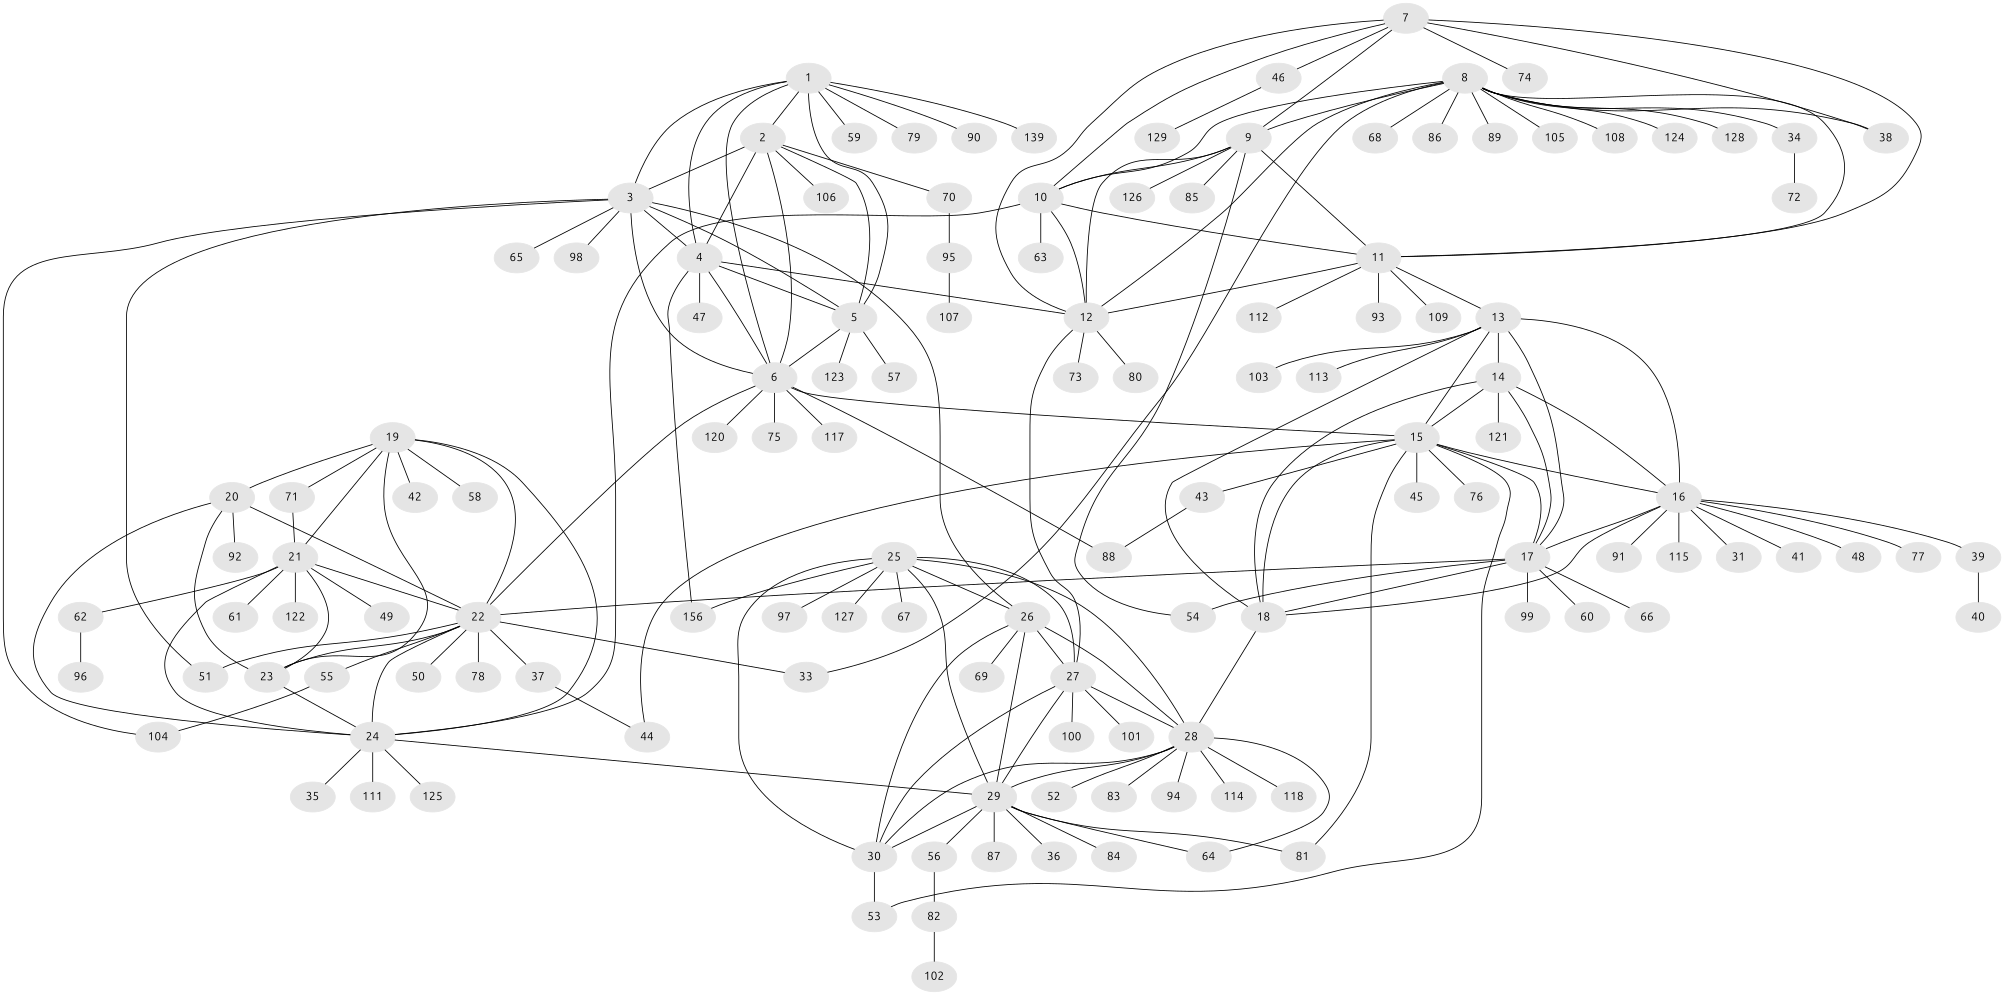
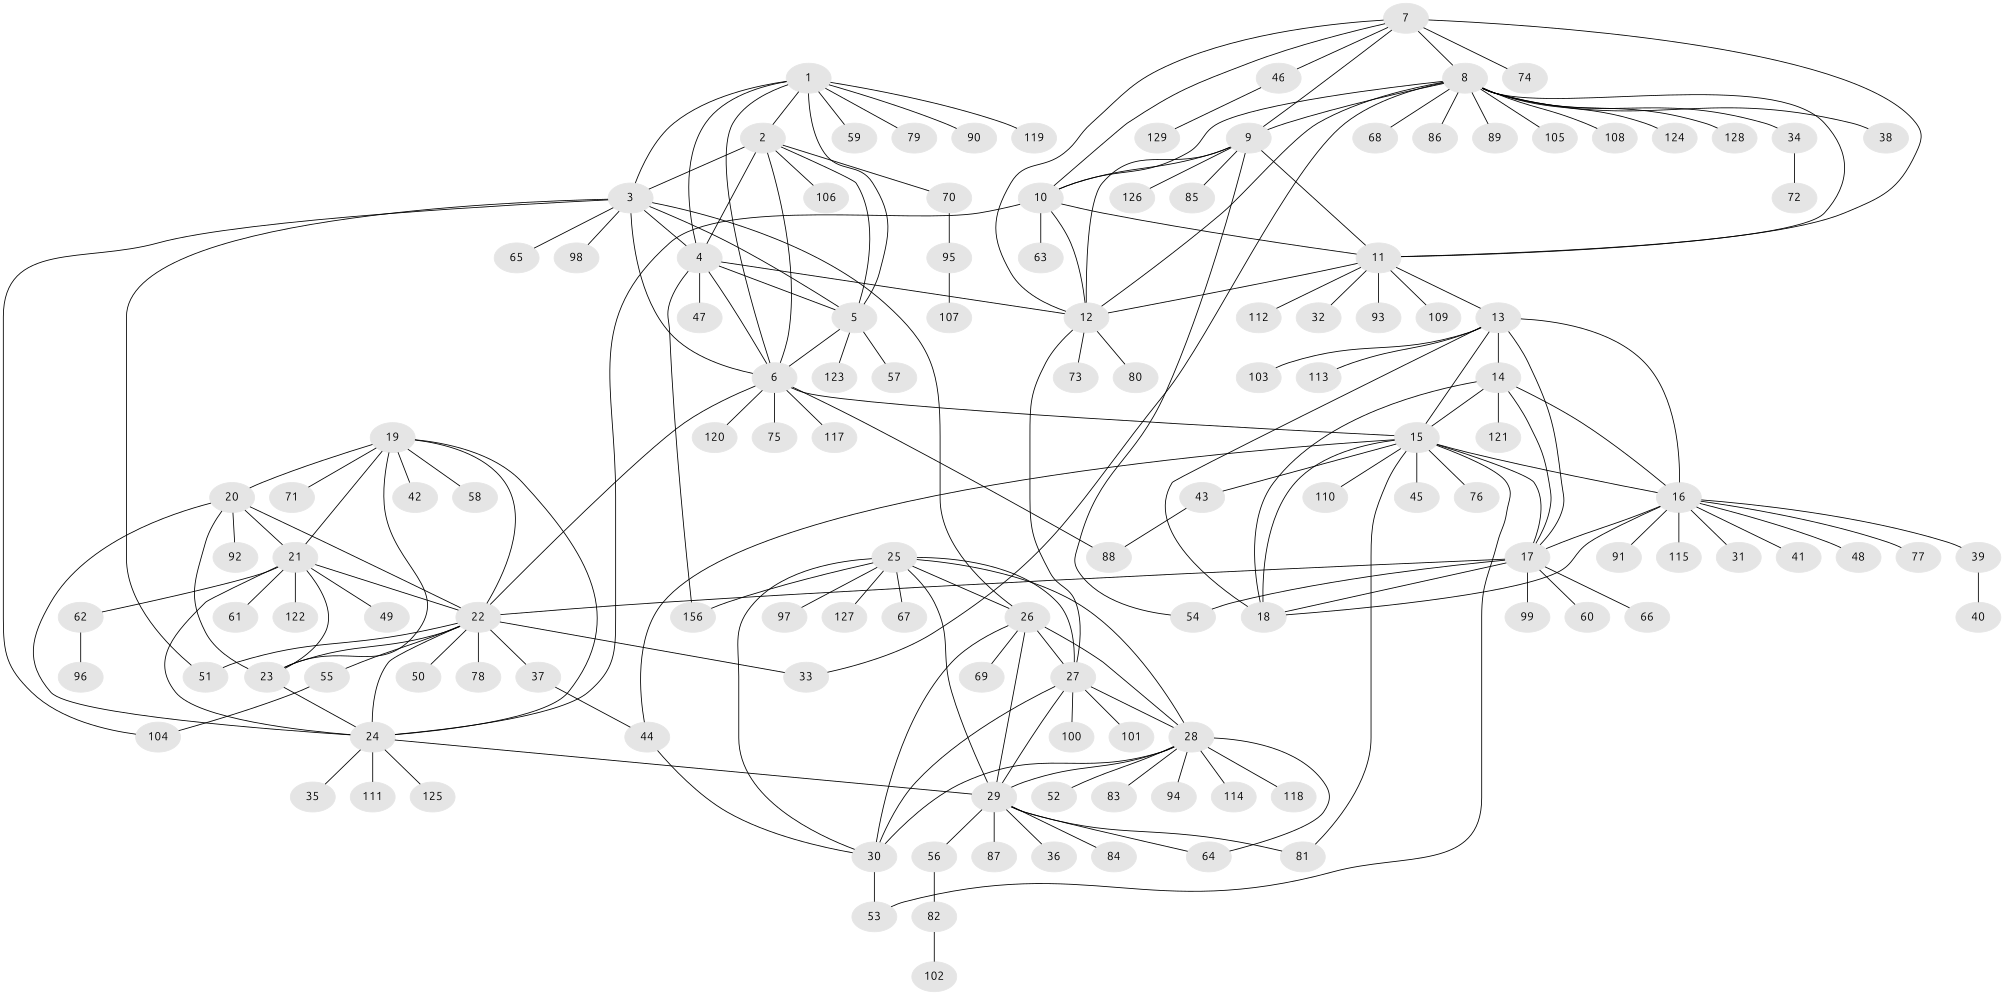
(1650, 68) -> (1436, 48)
(1034, 138) -> (1034, 138)
none -> (1319, 318)
none -> (1325, 498)
(293, 522) -> (264, 527)
(1228, 677) -> none
(934, 827) -> (745, 821)
